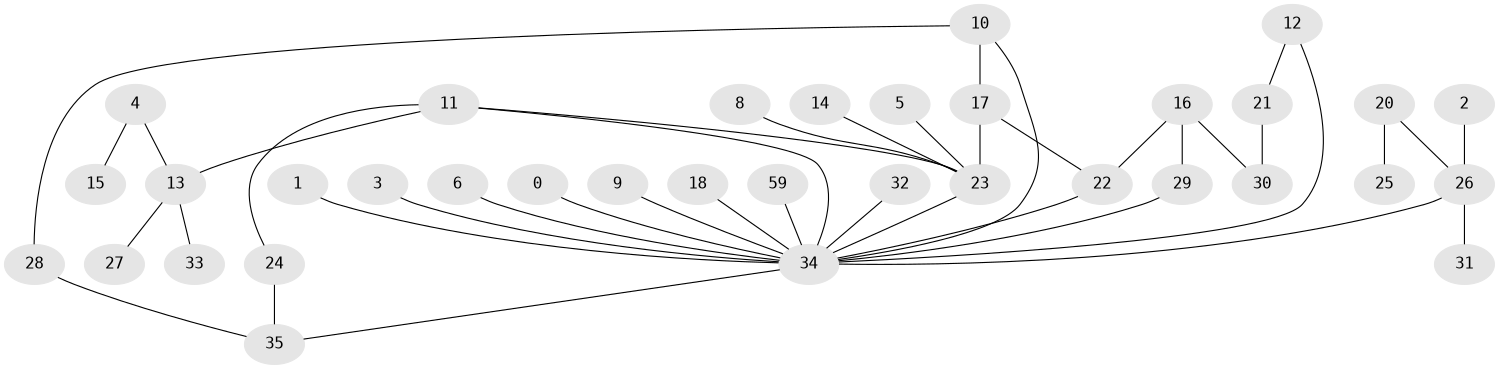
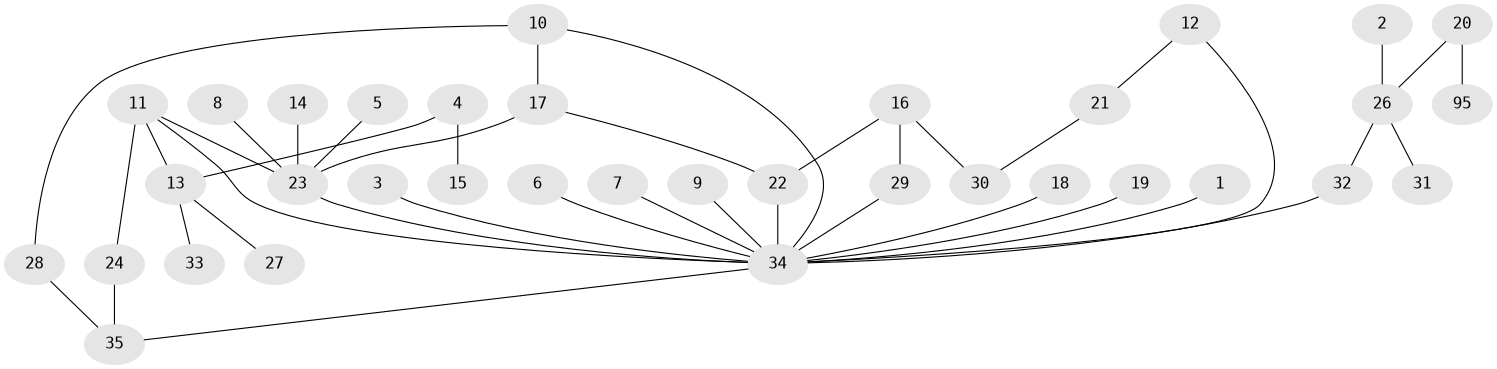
(538, 184) -> (618, 184)
(778, 184) -> (1140, 184)
(1384, 184) -> (1462, 104)
(1143, 252) -> (1362, 144)
